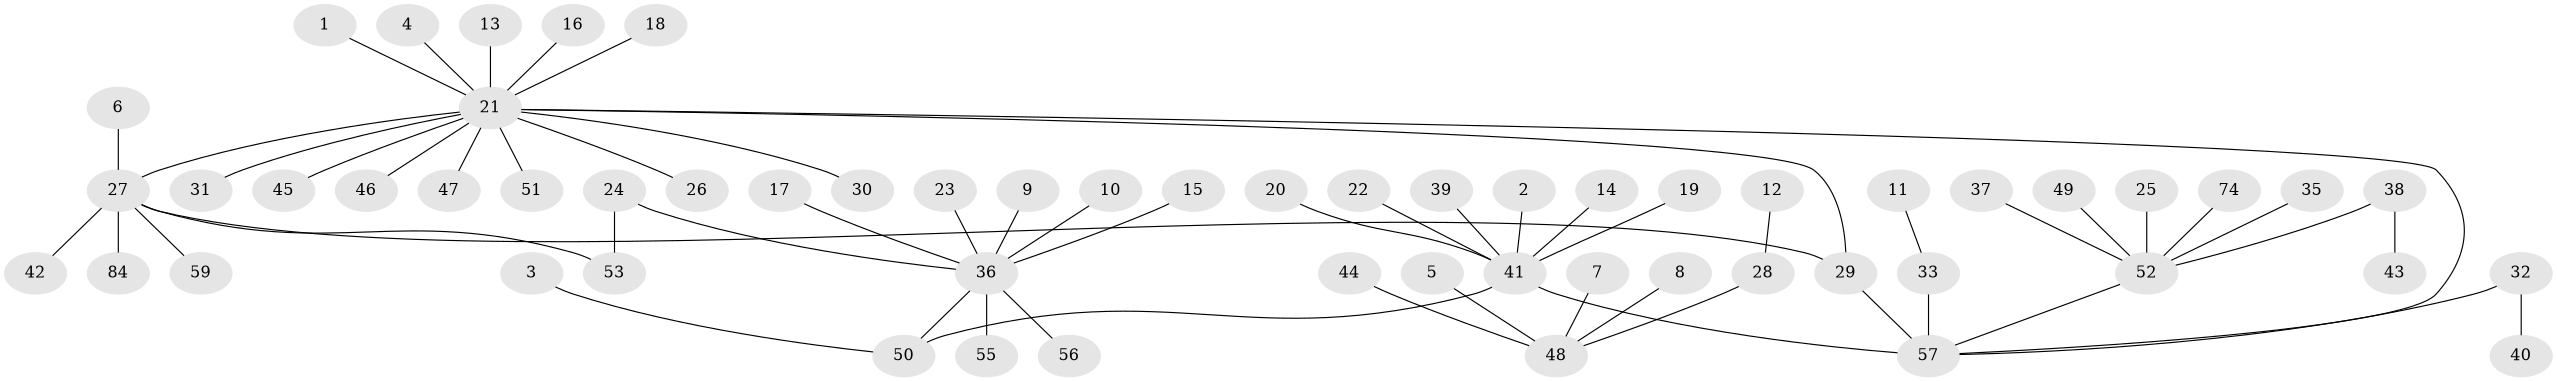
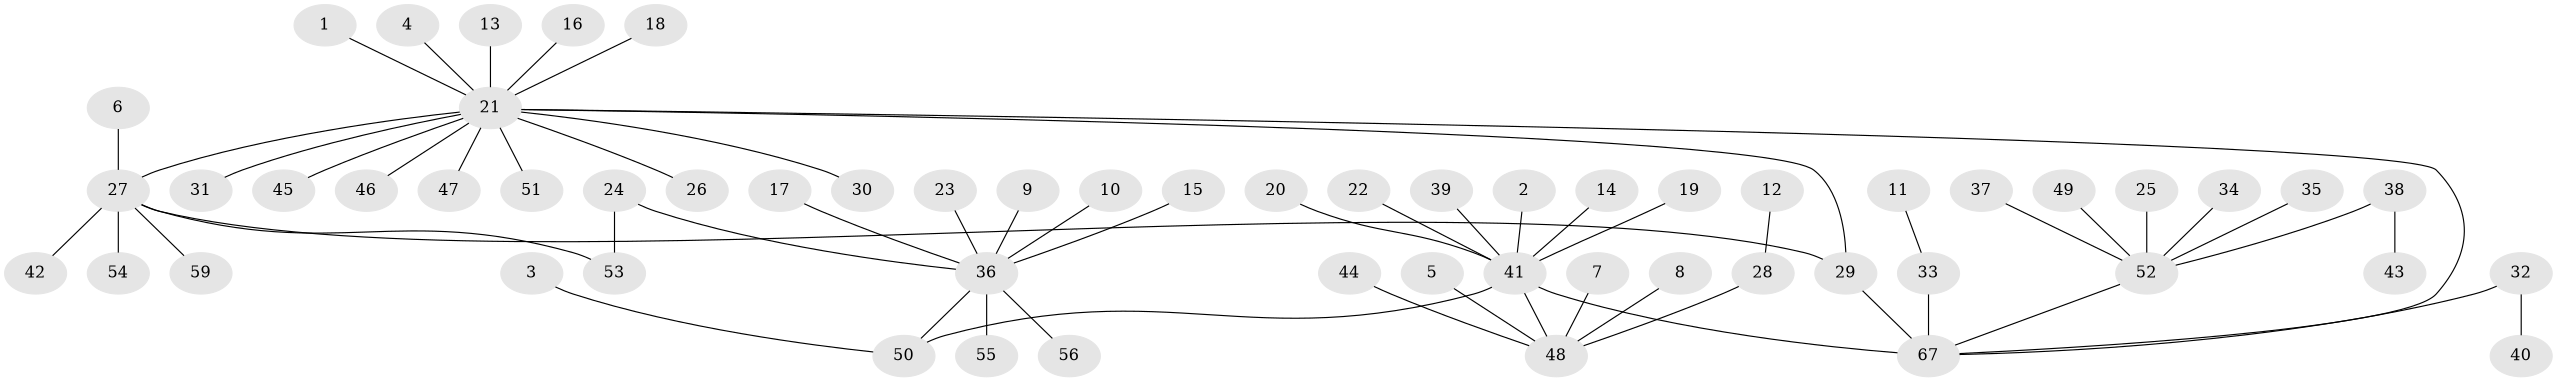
(2229, 191) -> (2229, 191)
(118, 273) -> (118, 273)
none -> (1536, 315)
(1929, 356) -> (1929, 356)
